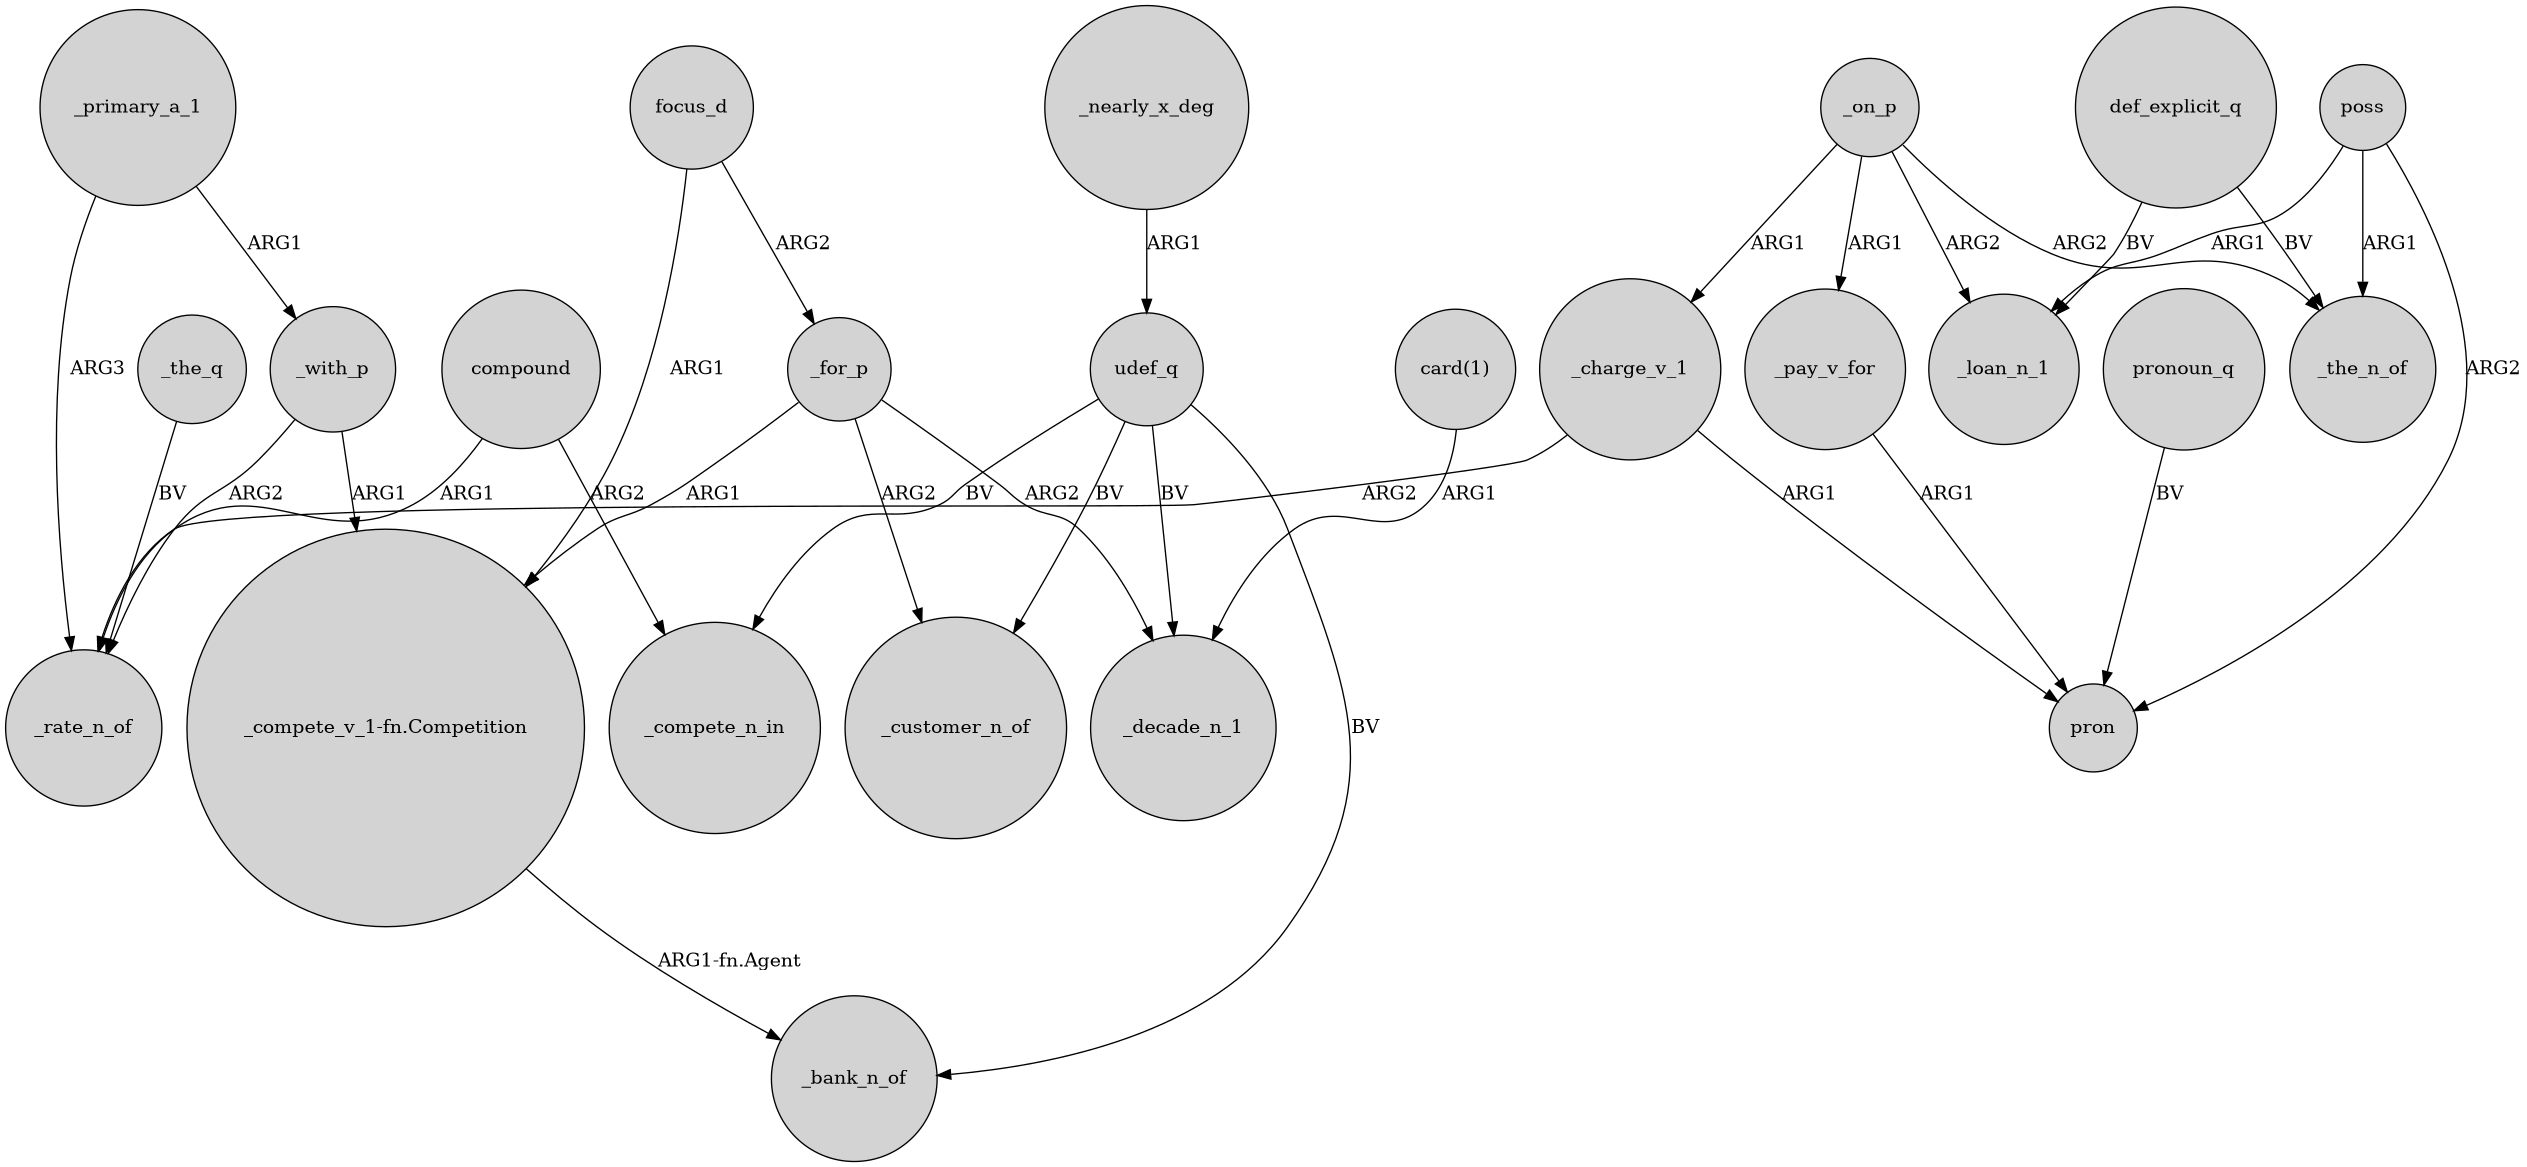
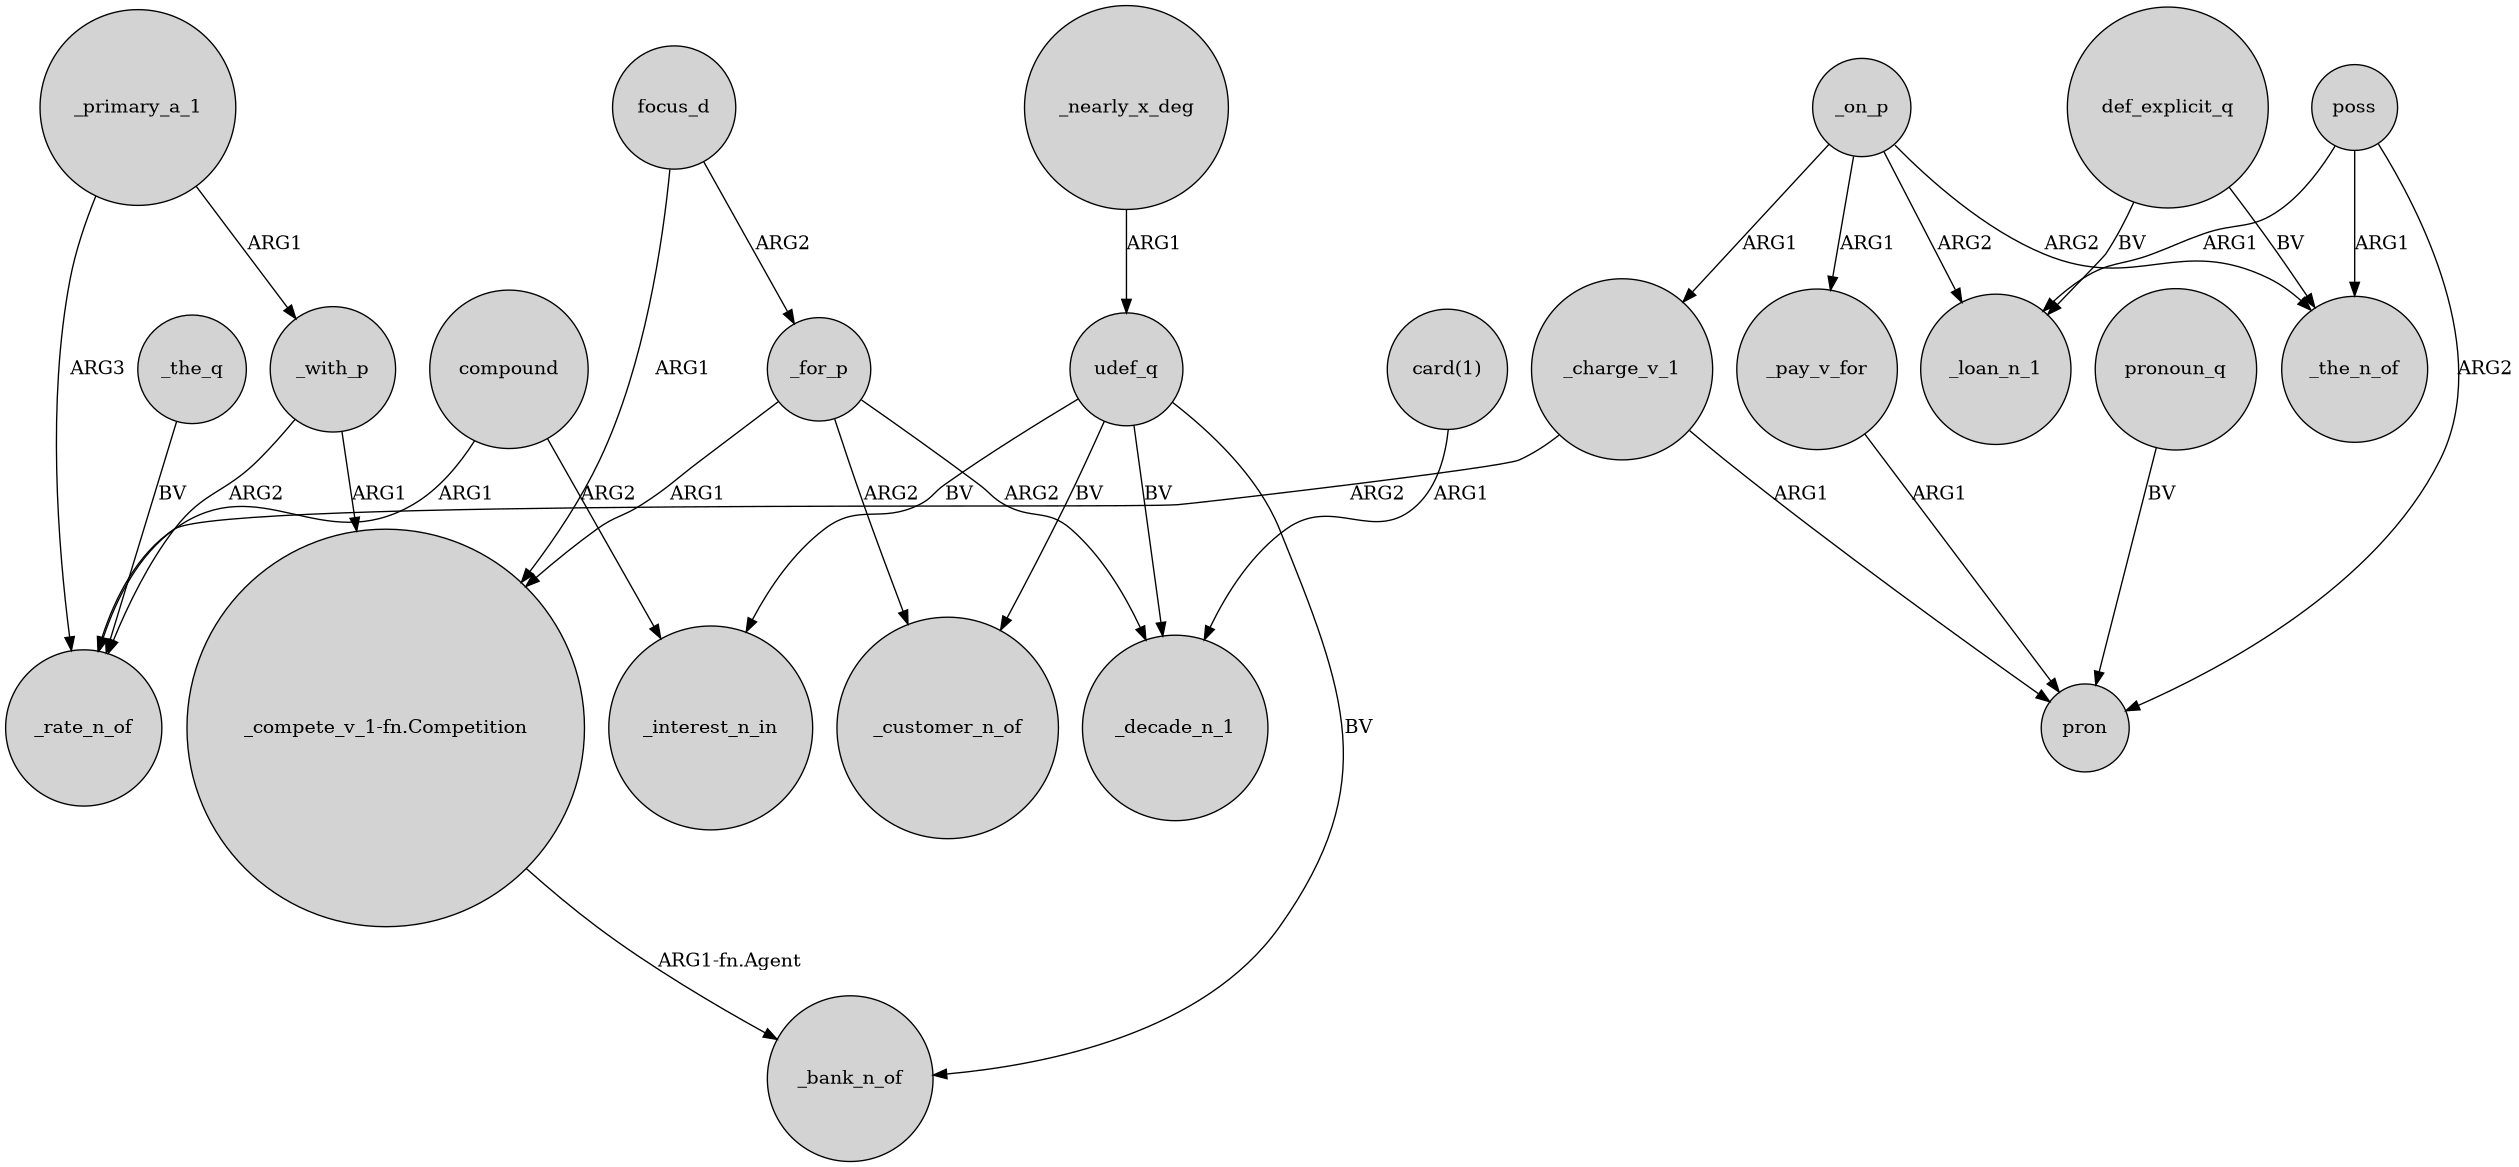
(715, 728) -> (711, 728)
